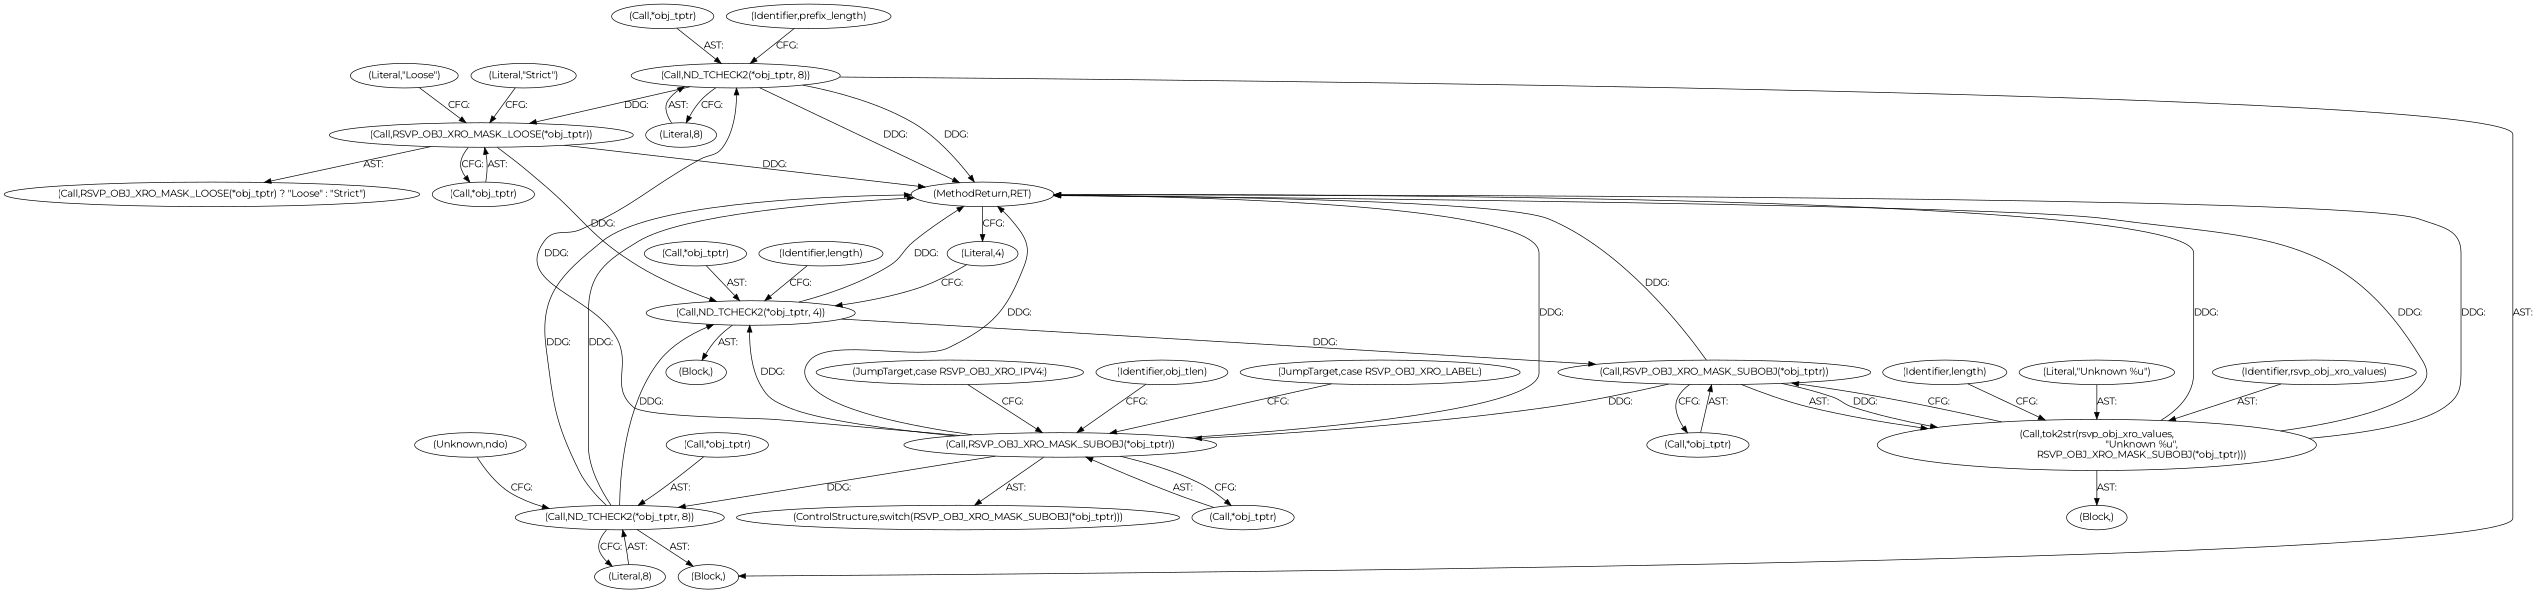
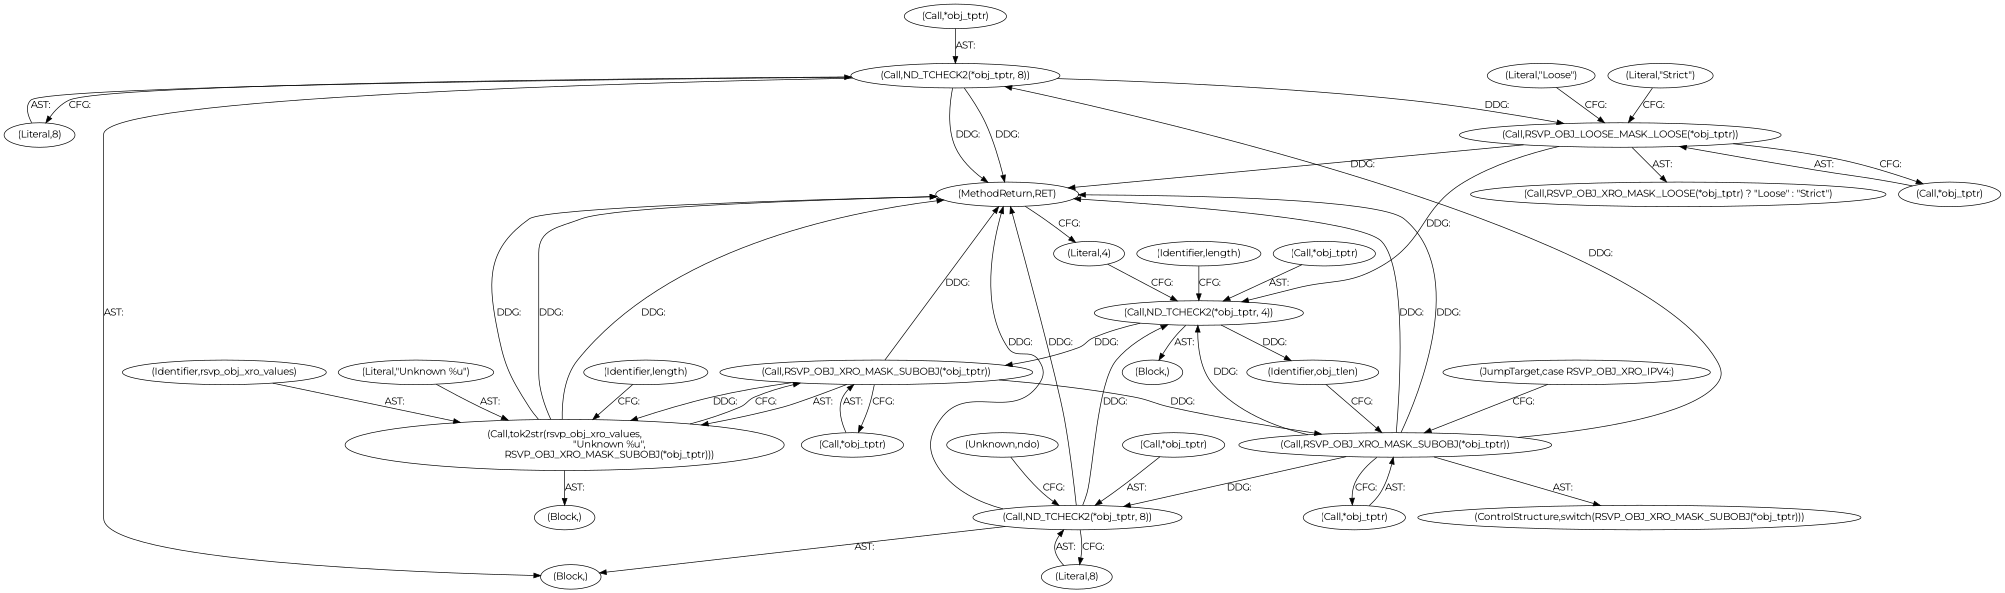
(809, 16) -> none
(481, 135) -> (1620, 135)
(885, 268) -> (1253, 341)
(1380, 372) -> none
